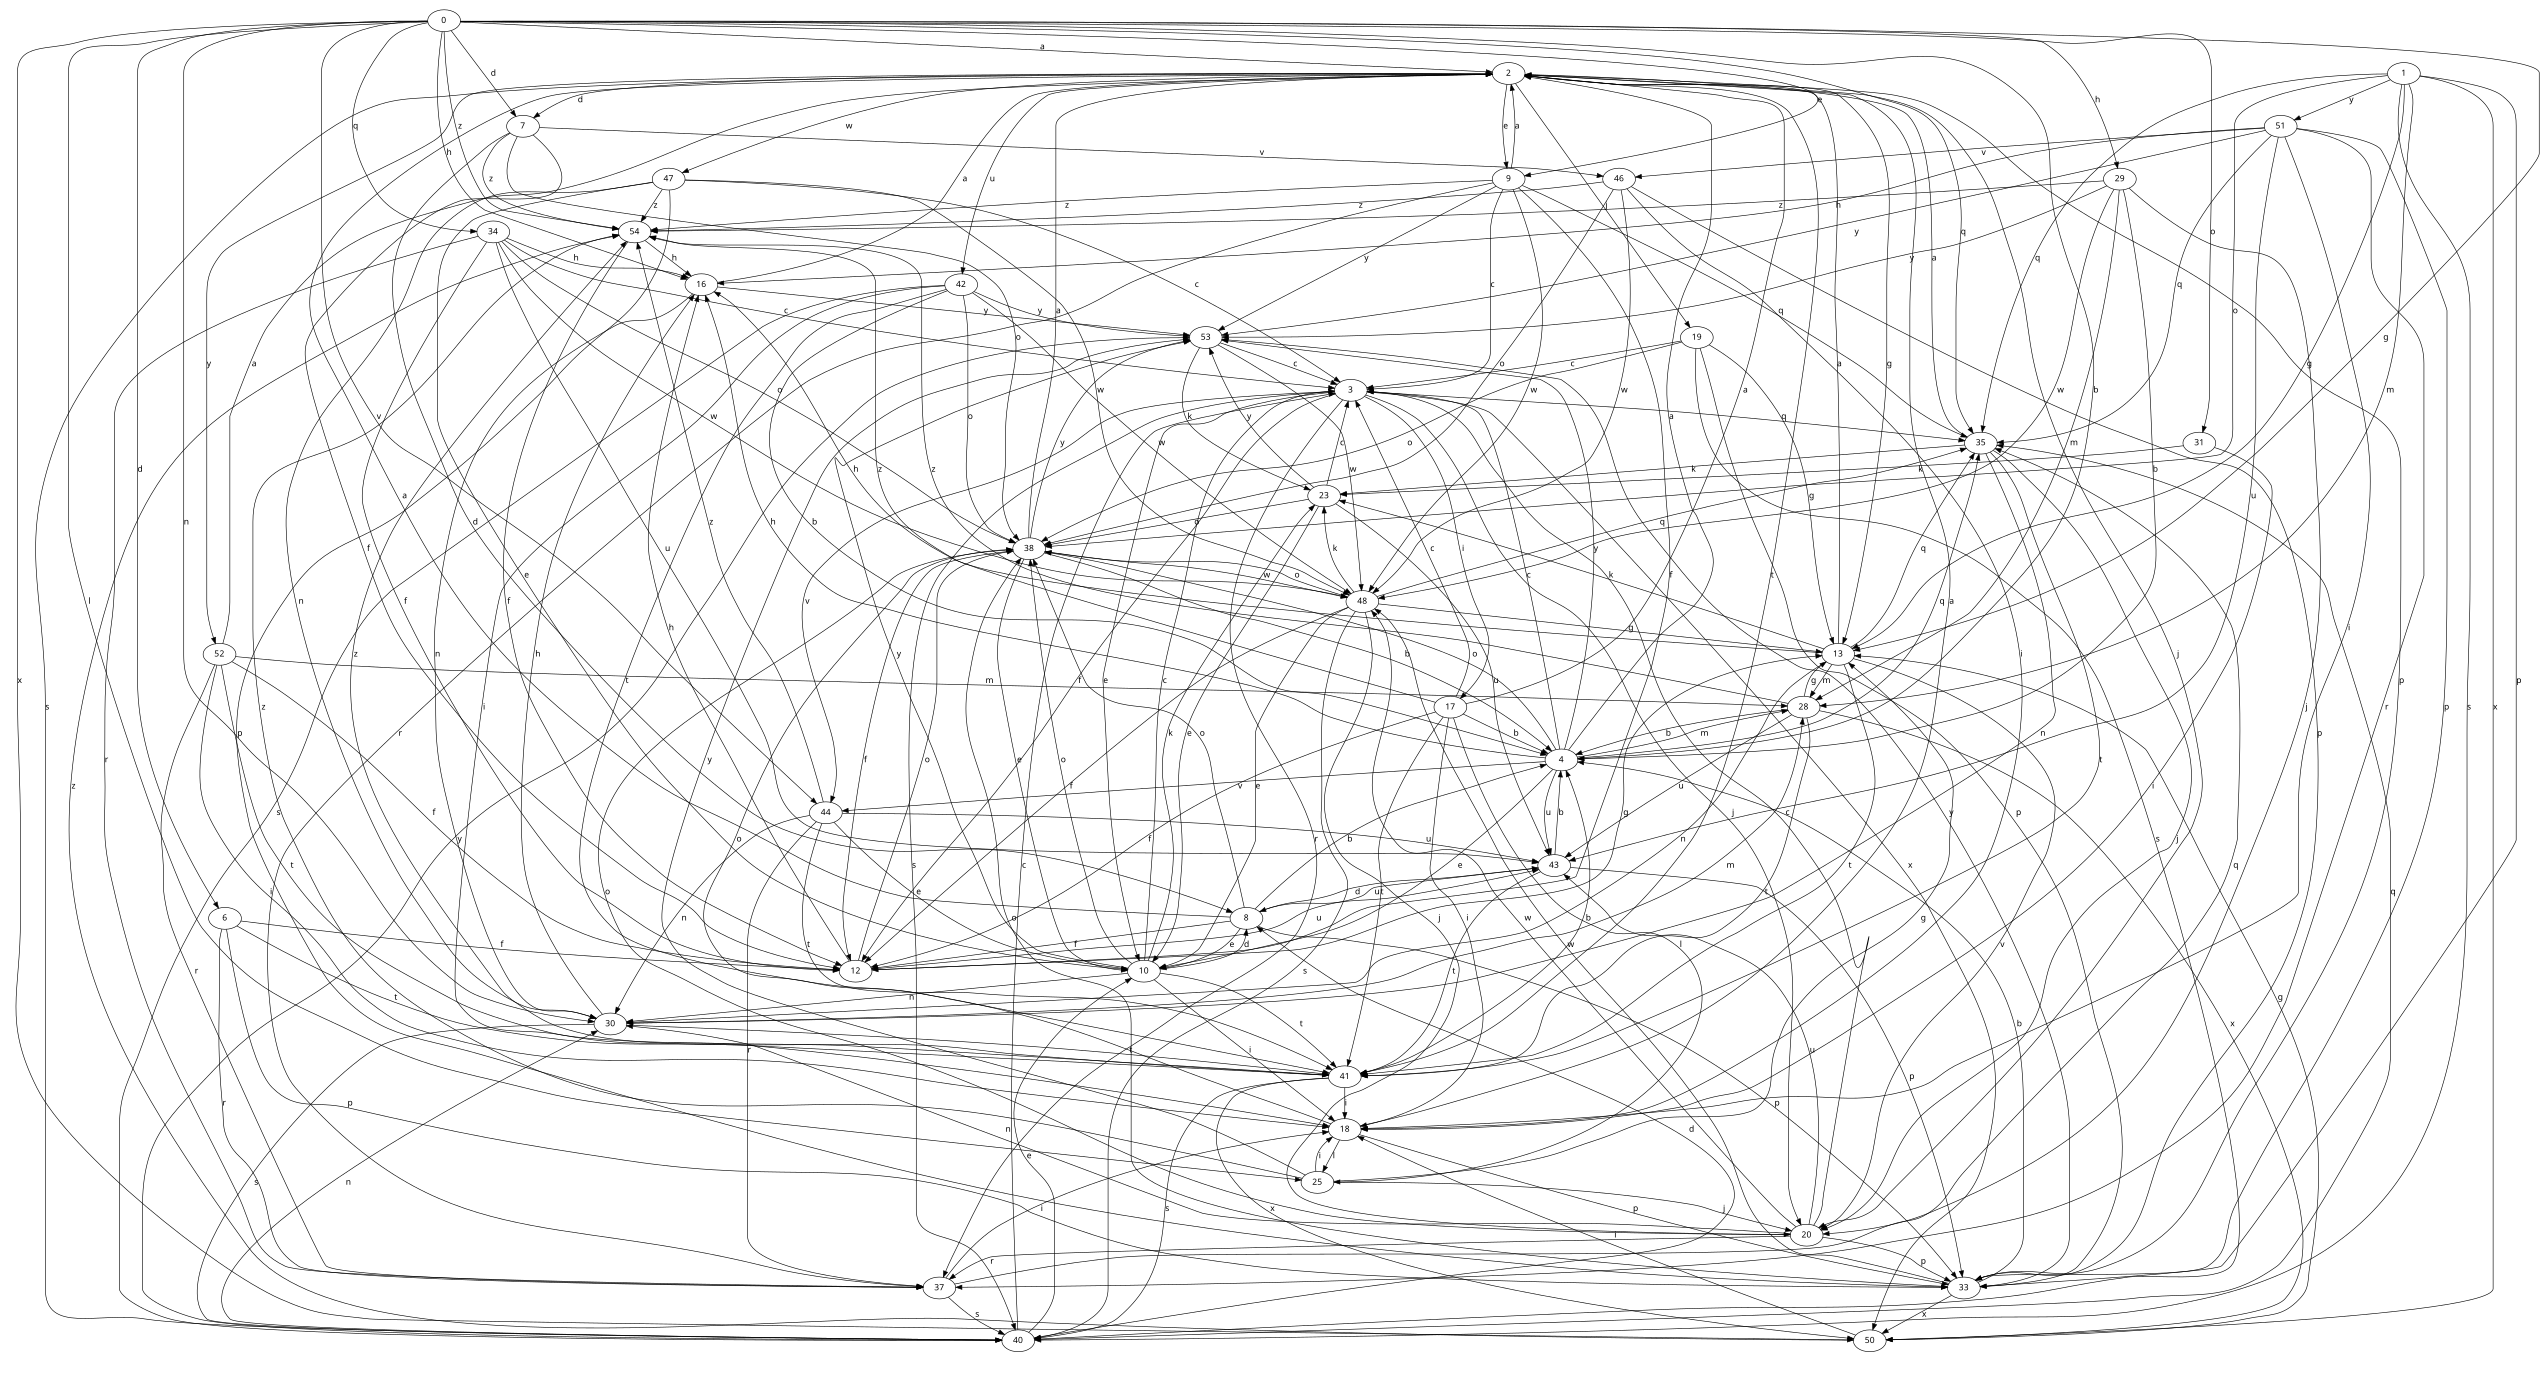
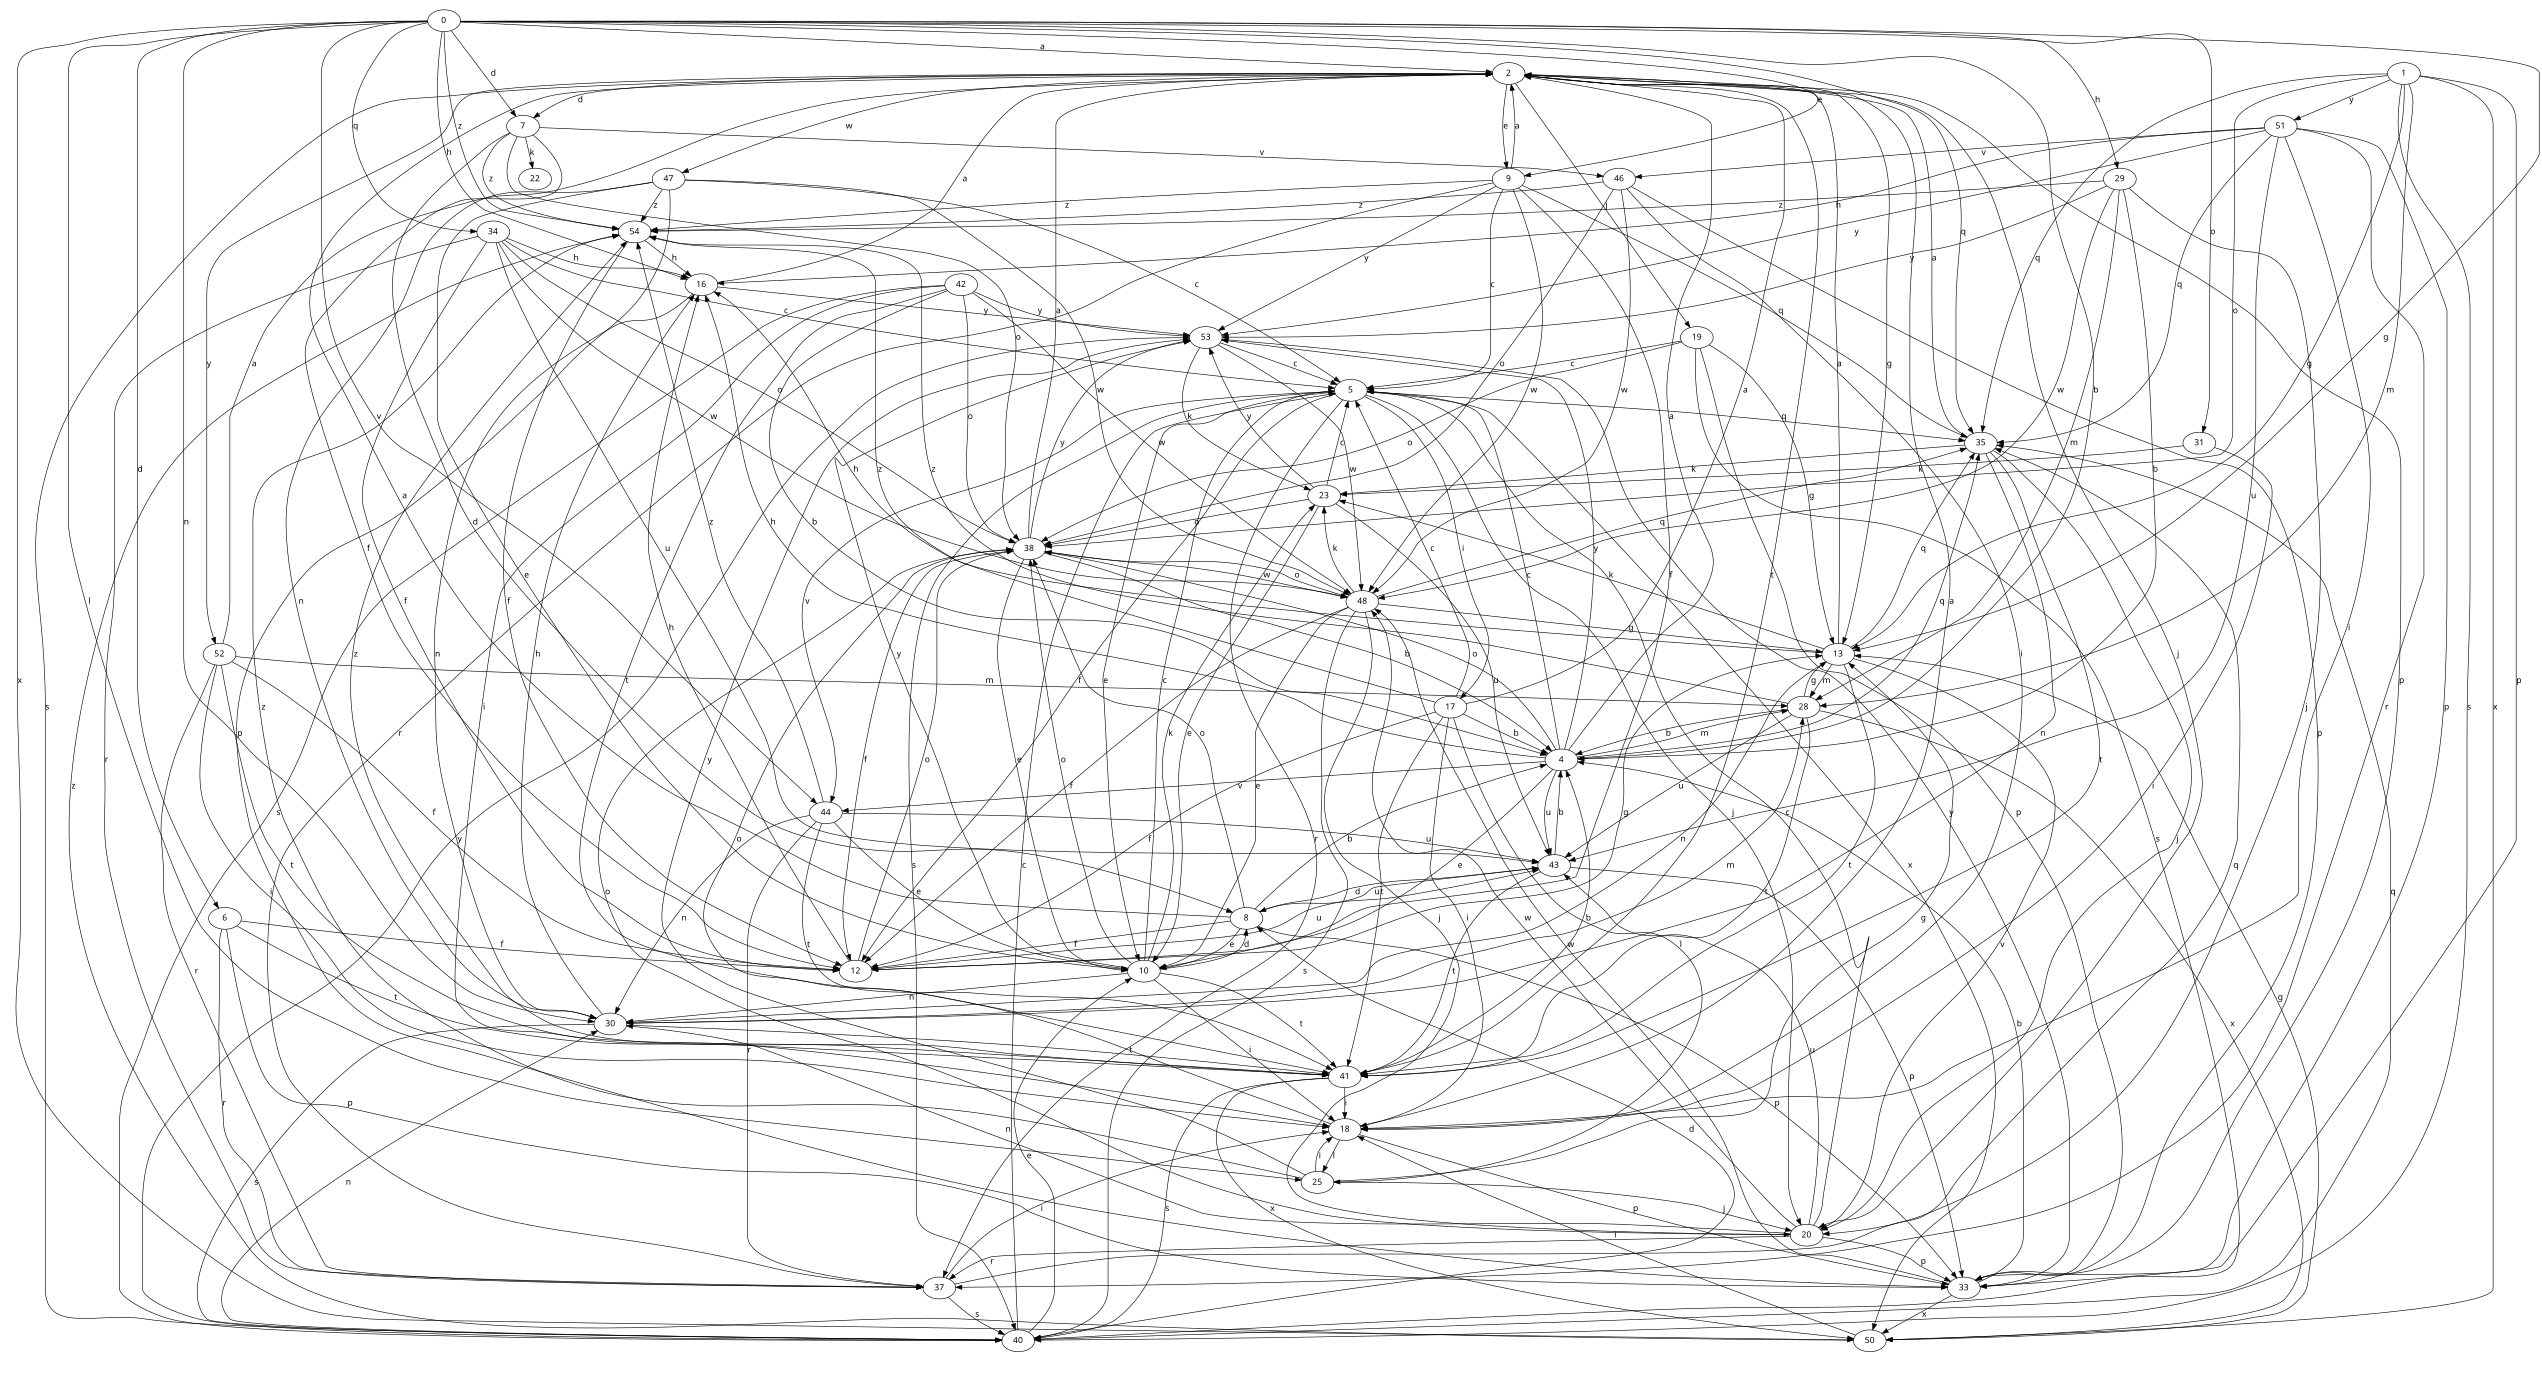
(1044, 98) -> none
none -> (535, 179)
(1351, 390) -> (1351, 390)
(1196, 1198) -> none
